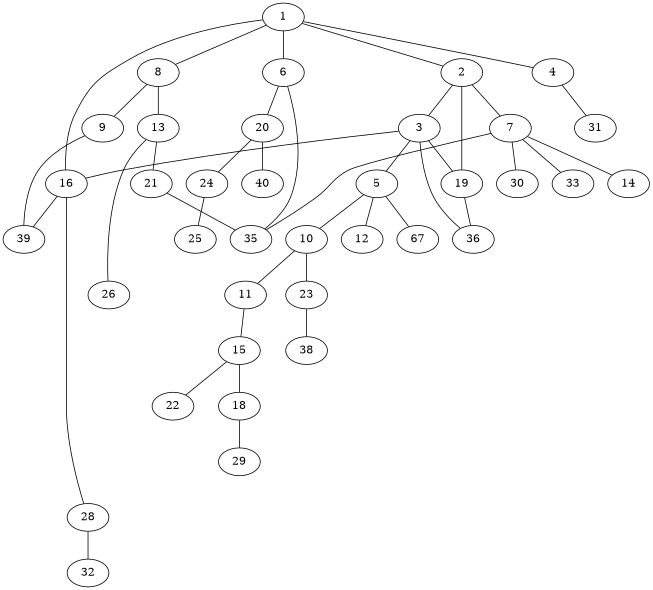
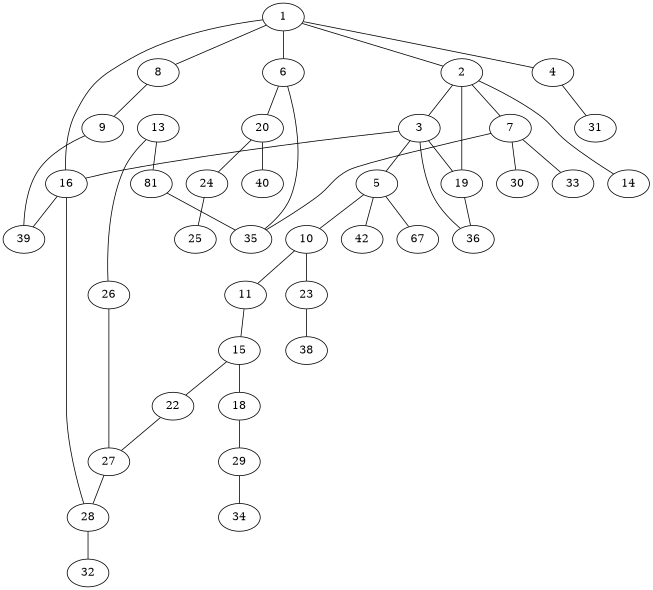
(158, 100) -> none
(570, 156) -> (549, 123)
(151, 184) -> (151, 184)
(362, 239) -> (362, 239)
none -> (109, 462)
none -> (239, 517)
